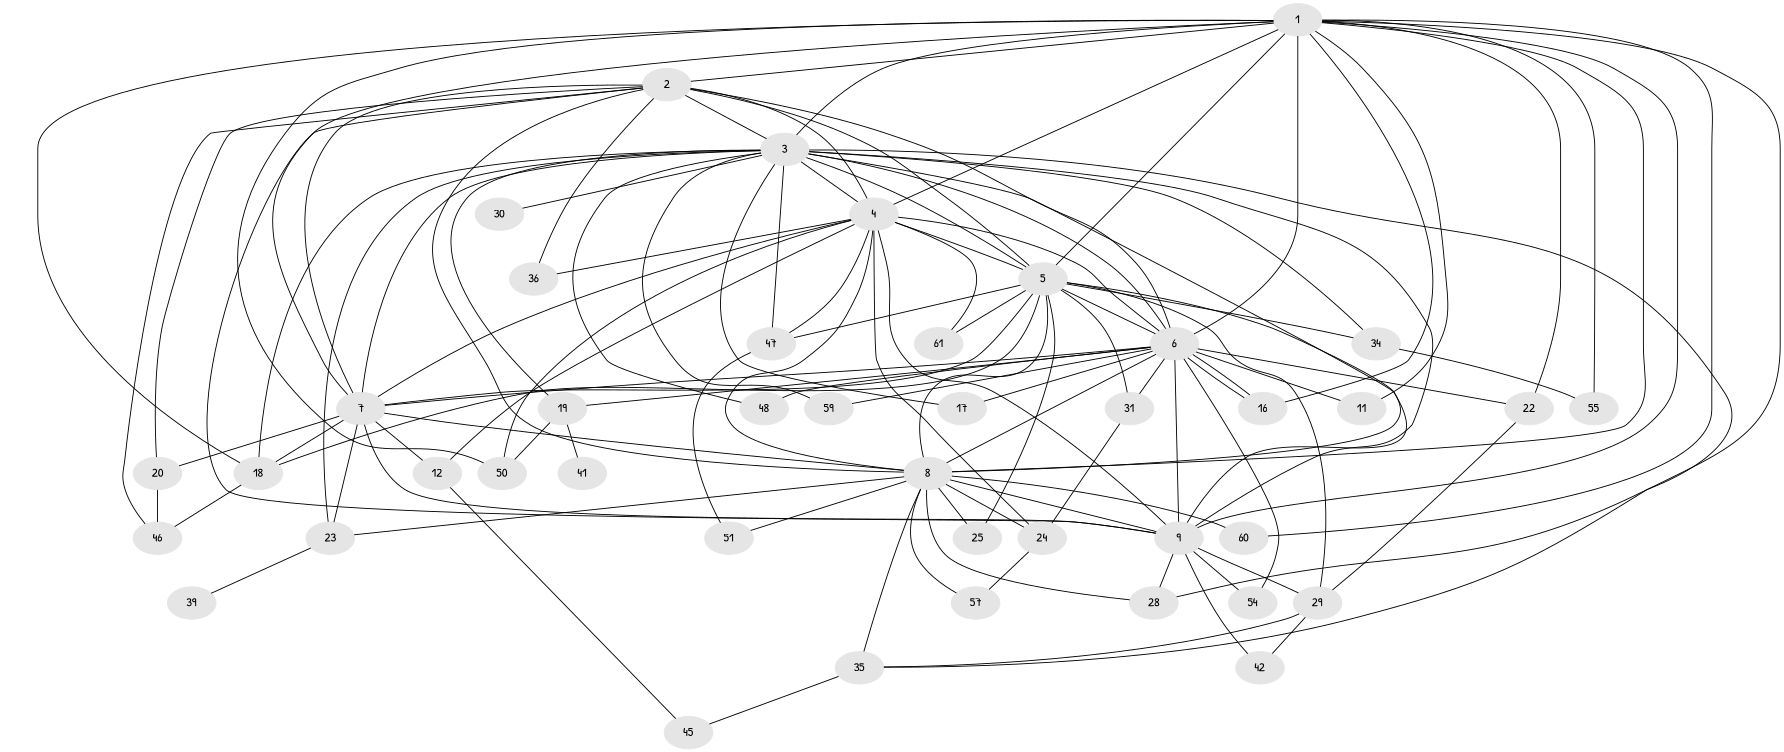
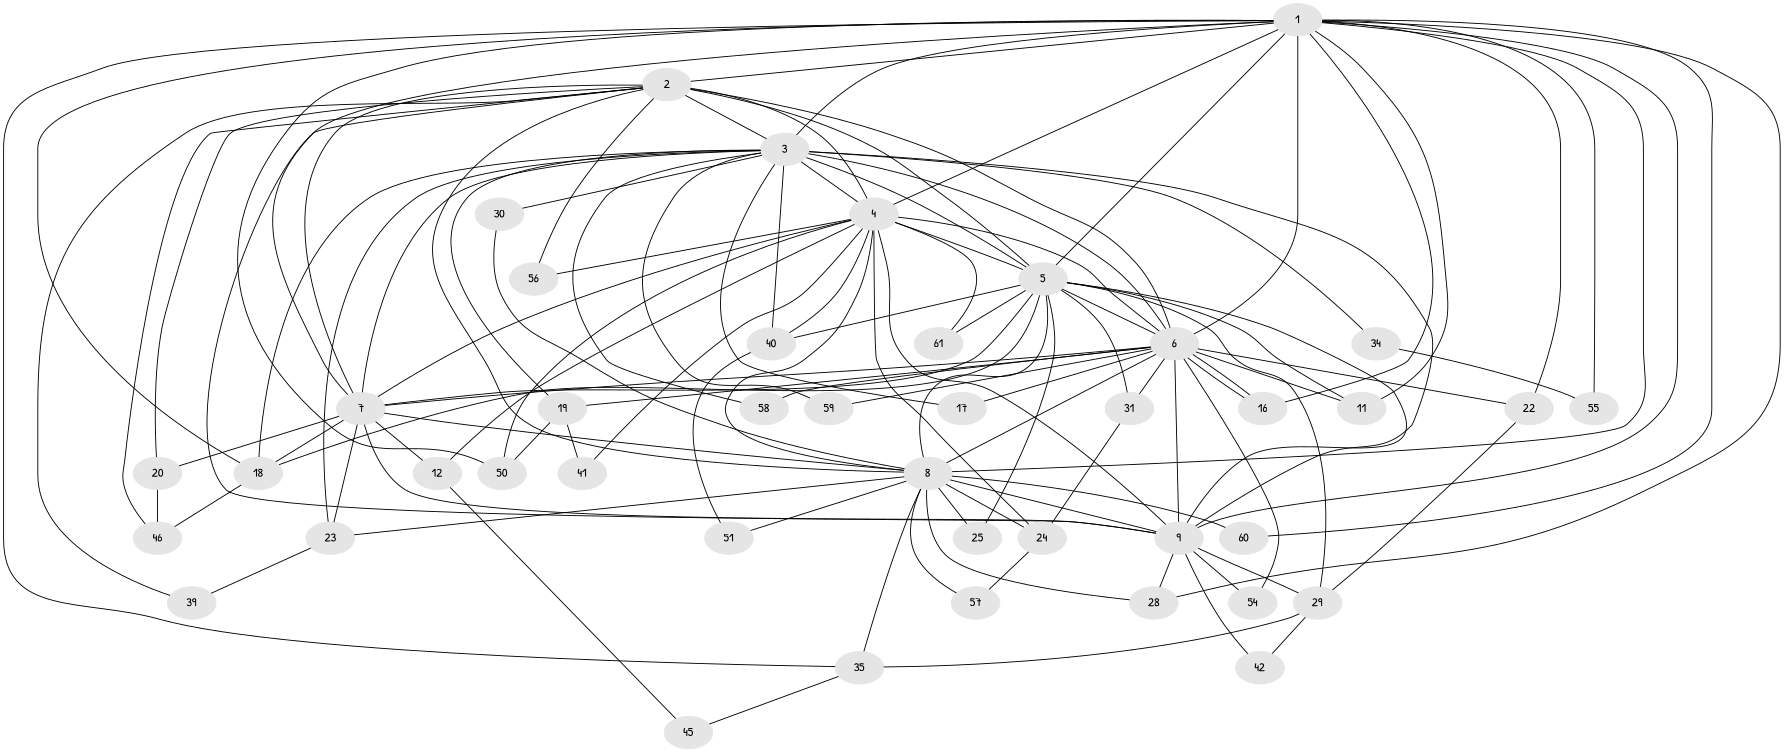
none -> (135, 170)
(534, 279) -> (534, 279)
(1227, 300) -> (669, 406)
(1282, 323) -> (1207, 316)
none -> (732, 333)
(771, 344) -> (771, 344)
(764, 409) -> (764, 409)
(1731, 419) -> (8, 125)
